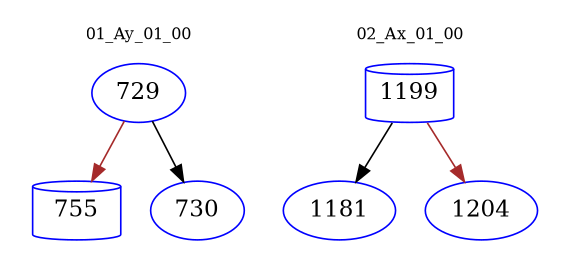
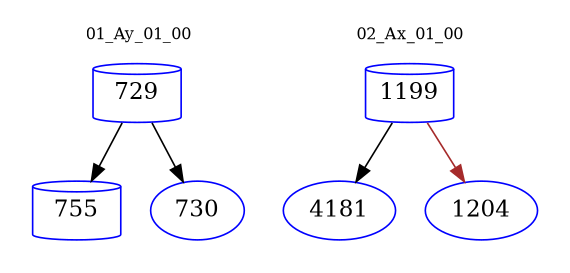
(139, 93) -> (137, 93)
(112, 144) -> (111, 145)
(339, 211) -> (339, 211)
